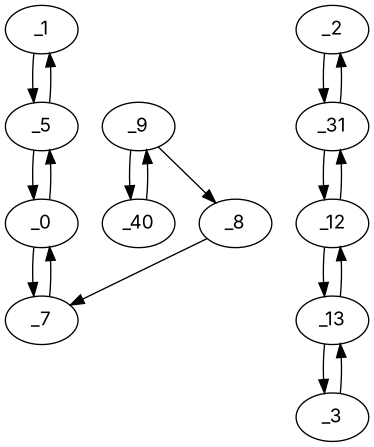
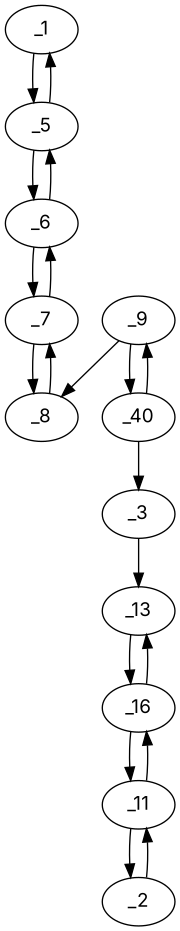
(332, 127) -> (139, 805)
(42, 223) -> (42, 223)
(332, 223) -> (139, 708)
none -> (33, 362)
(323, 362) -> (139, 459)
